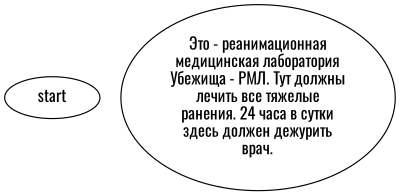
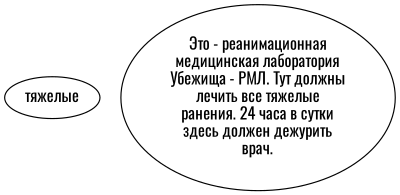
(52, 98) -> (52, 98)
